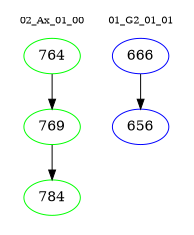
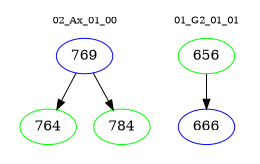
(52, 87) -> (69, 87)
(141, 87) -> (206, 87)
(52, 127) -> (85, 56)
(141, 127) -> (206, 56)
